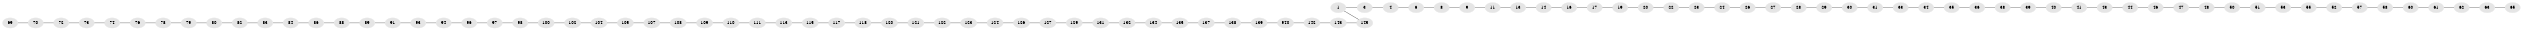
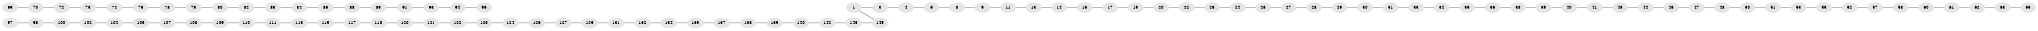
(482, 23) -> none
(1286, 23) -> (801, 23)
